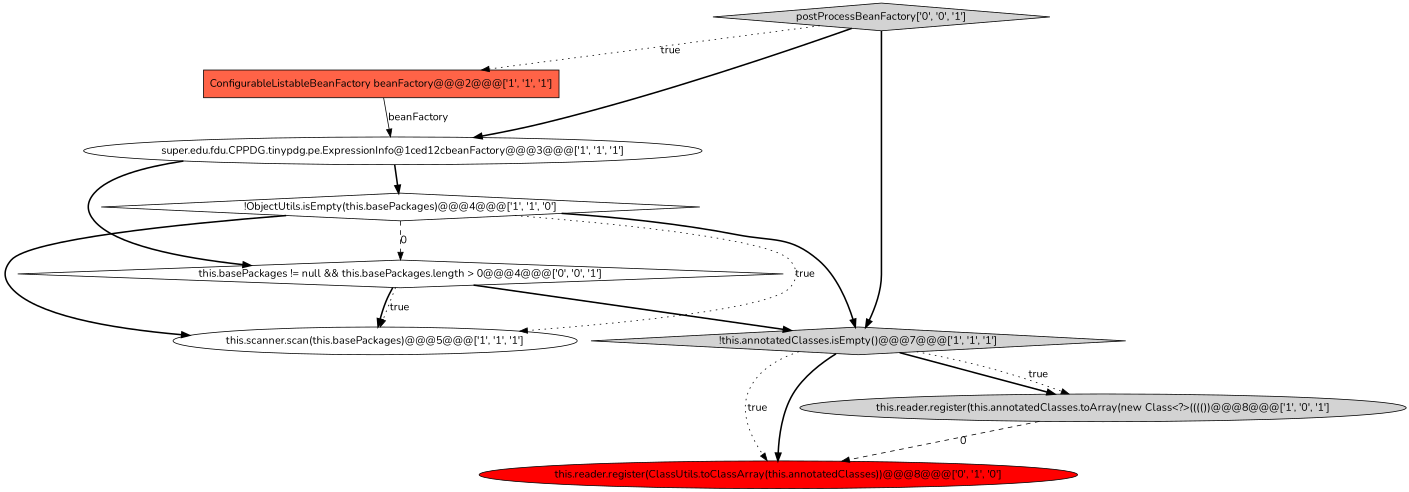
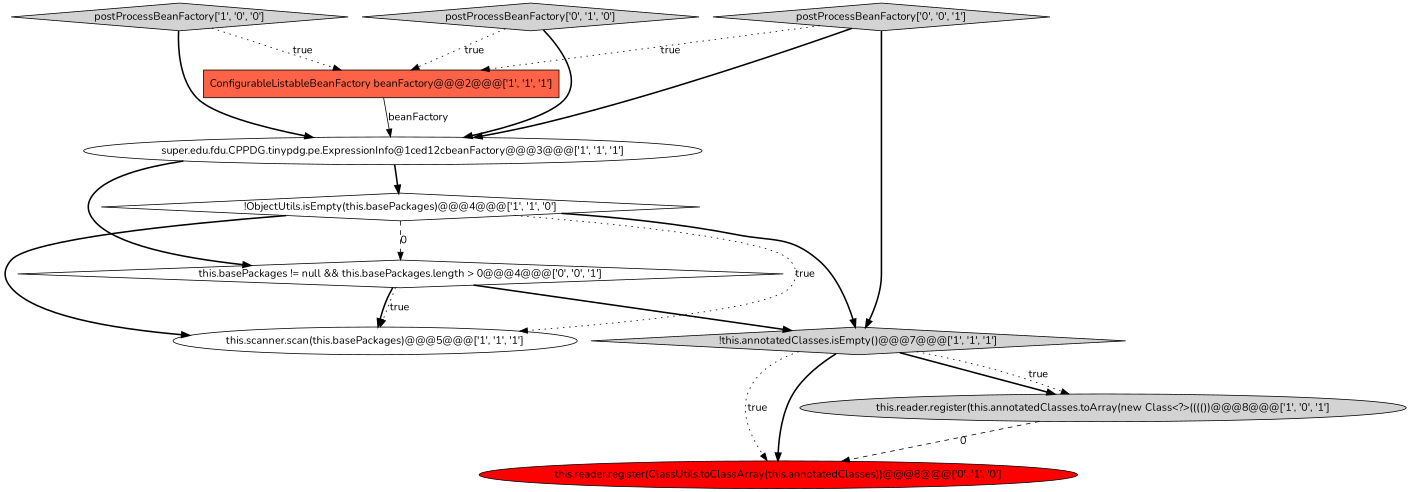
none -> (180, 17)
none -> (531, 17)
